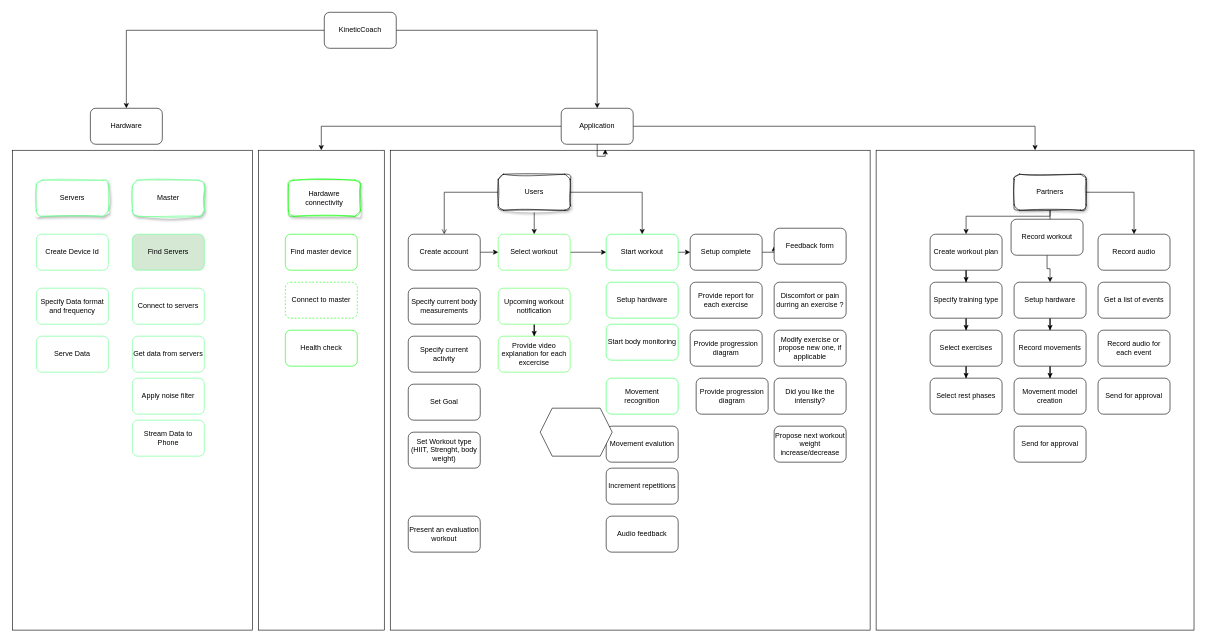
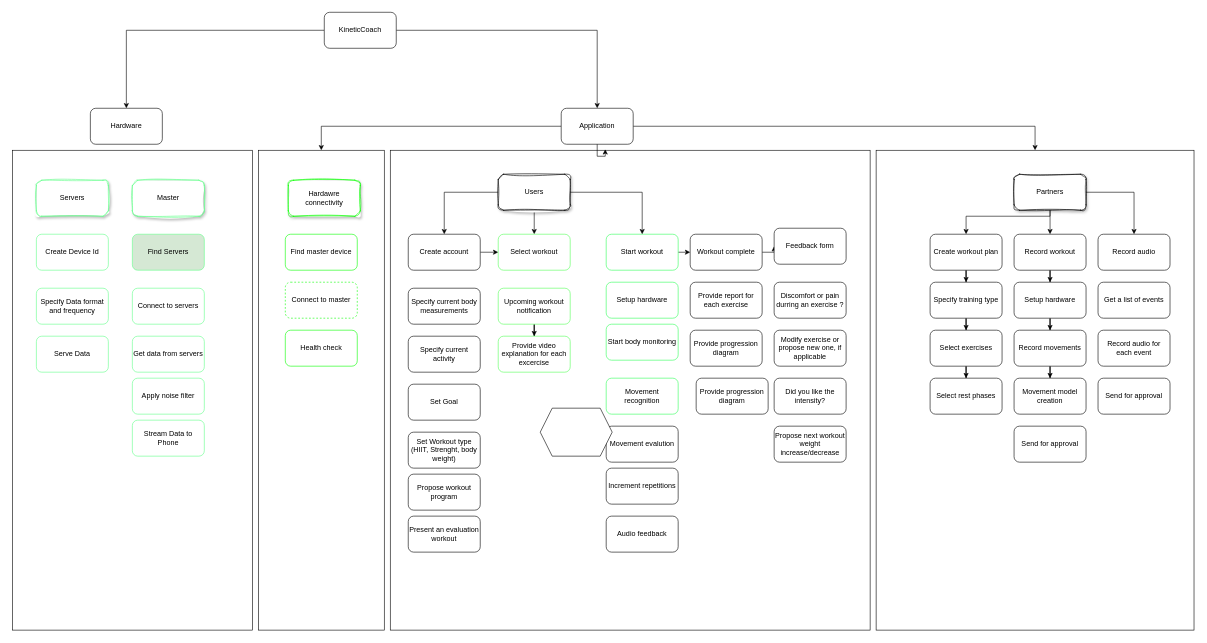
(444, 230) -> (444, 228)
(1047, 237) -> (1050, 252)
(600, 252) -> none
(726, 252) -> (726, 252)
none -> (444, 492)
